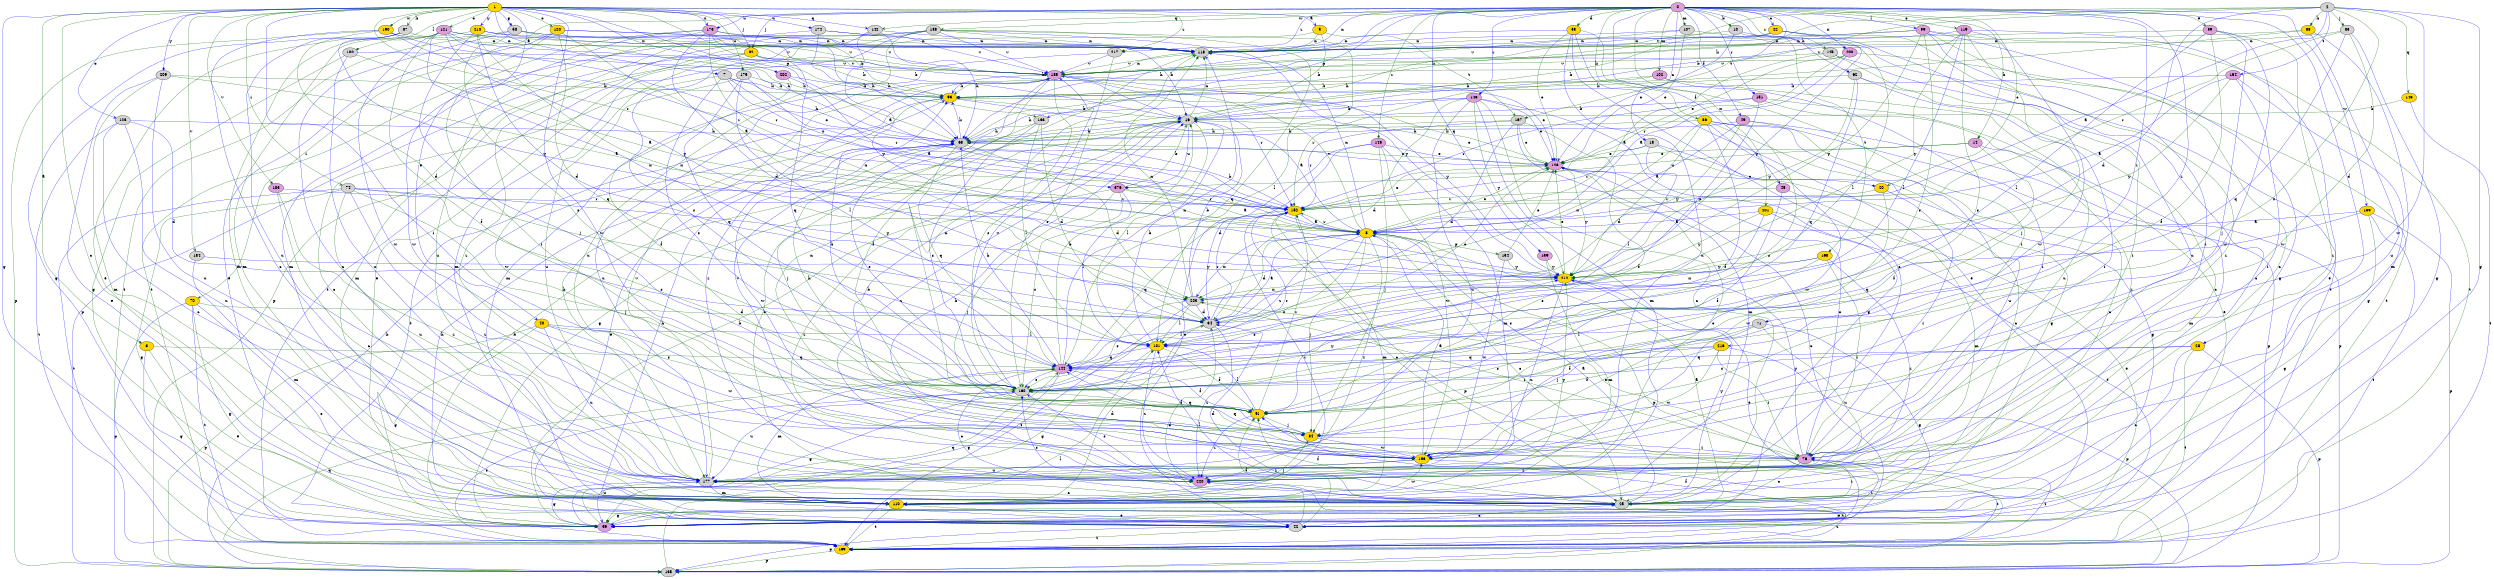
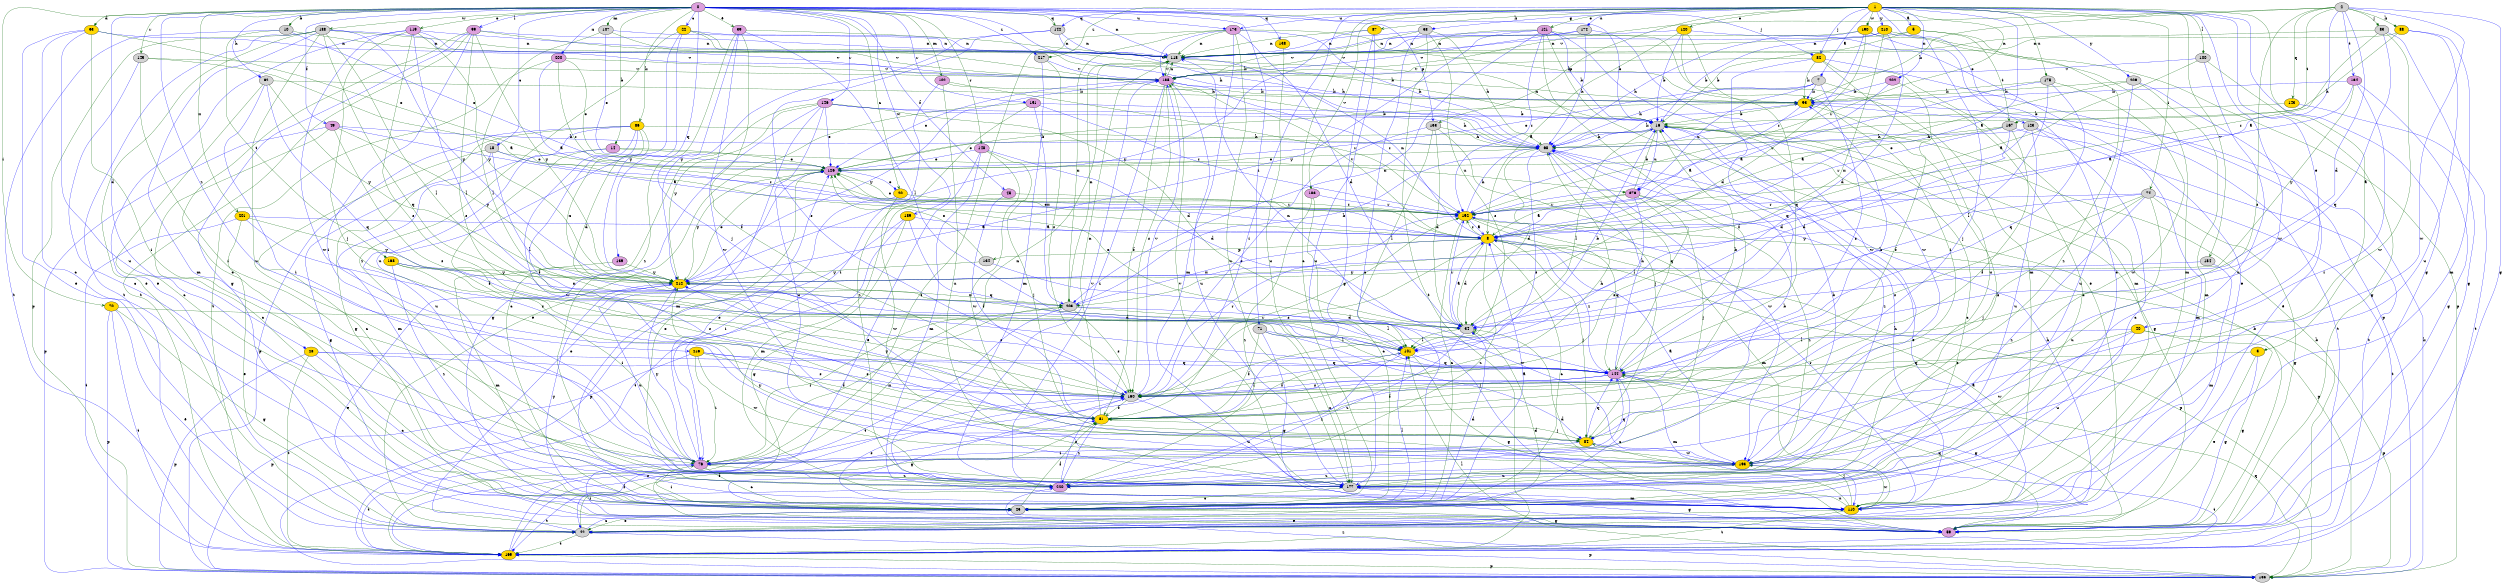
(405, 30) -> (1374, 30)
none -> (1283, 44)
